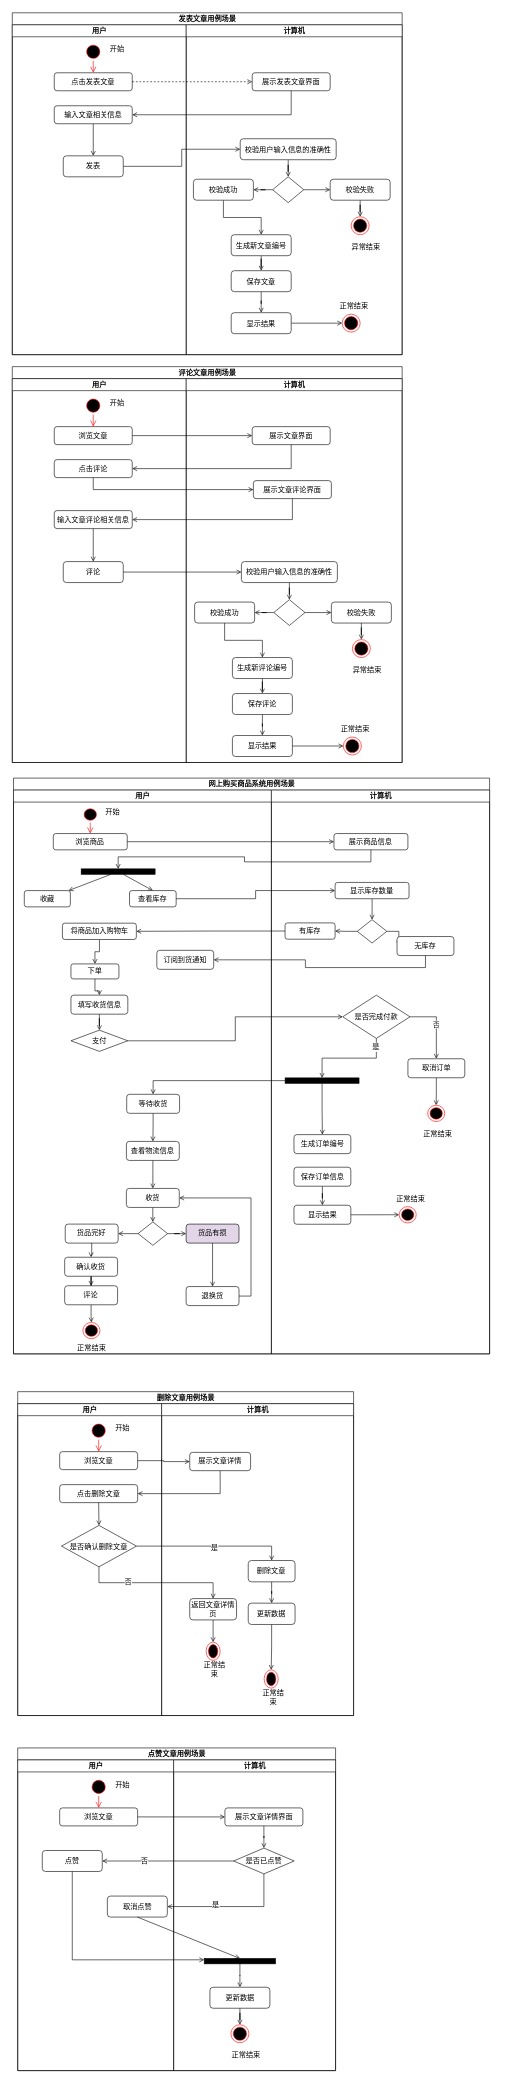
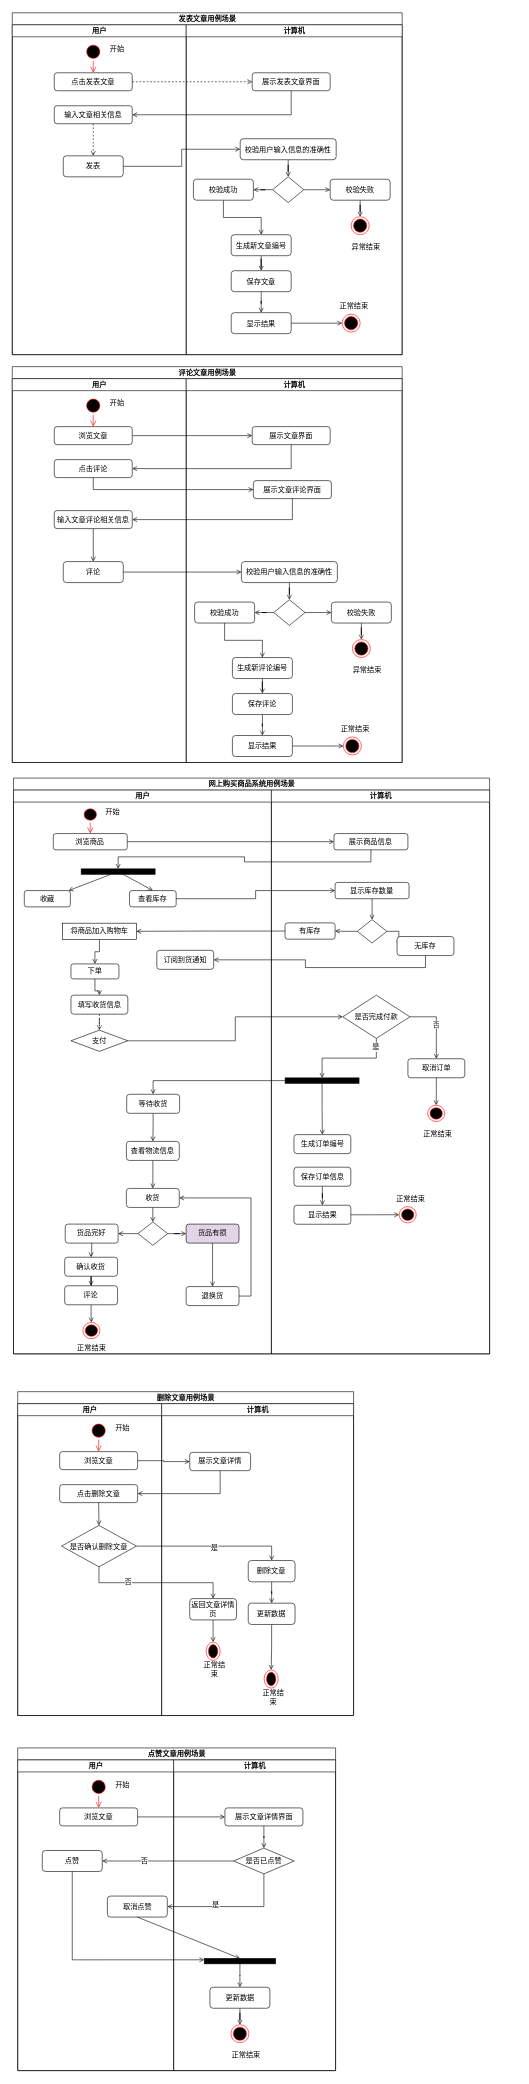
(93, 139) -> (93, 139)
(99, 931) -> (99, 931)
(99, 1024) -> (99, 1024)
